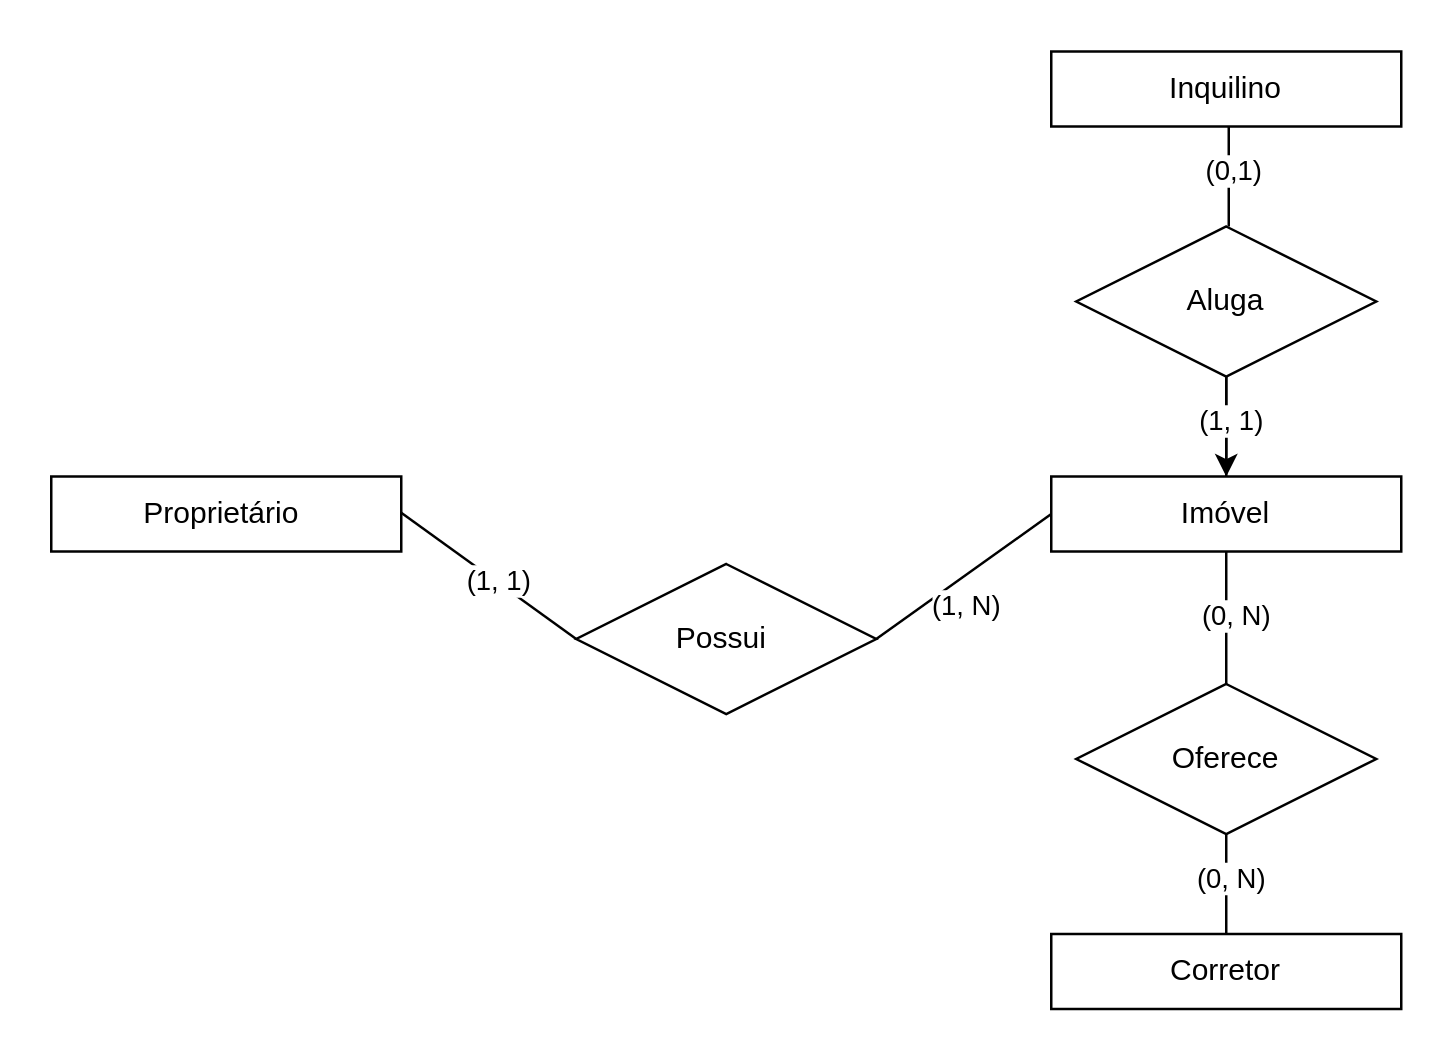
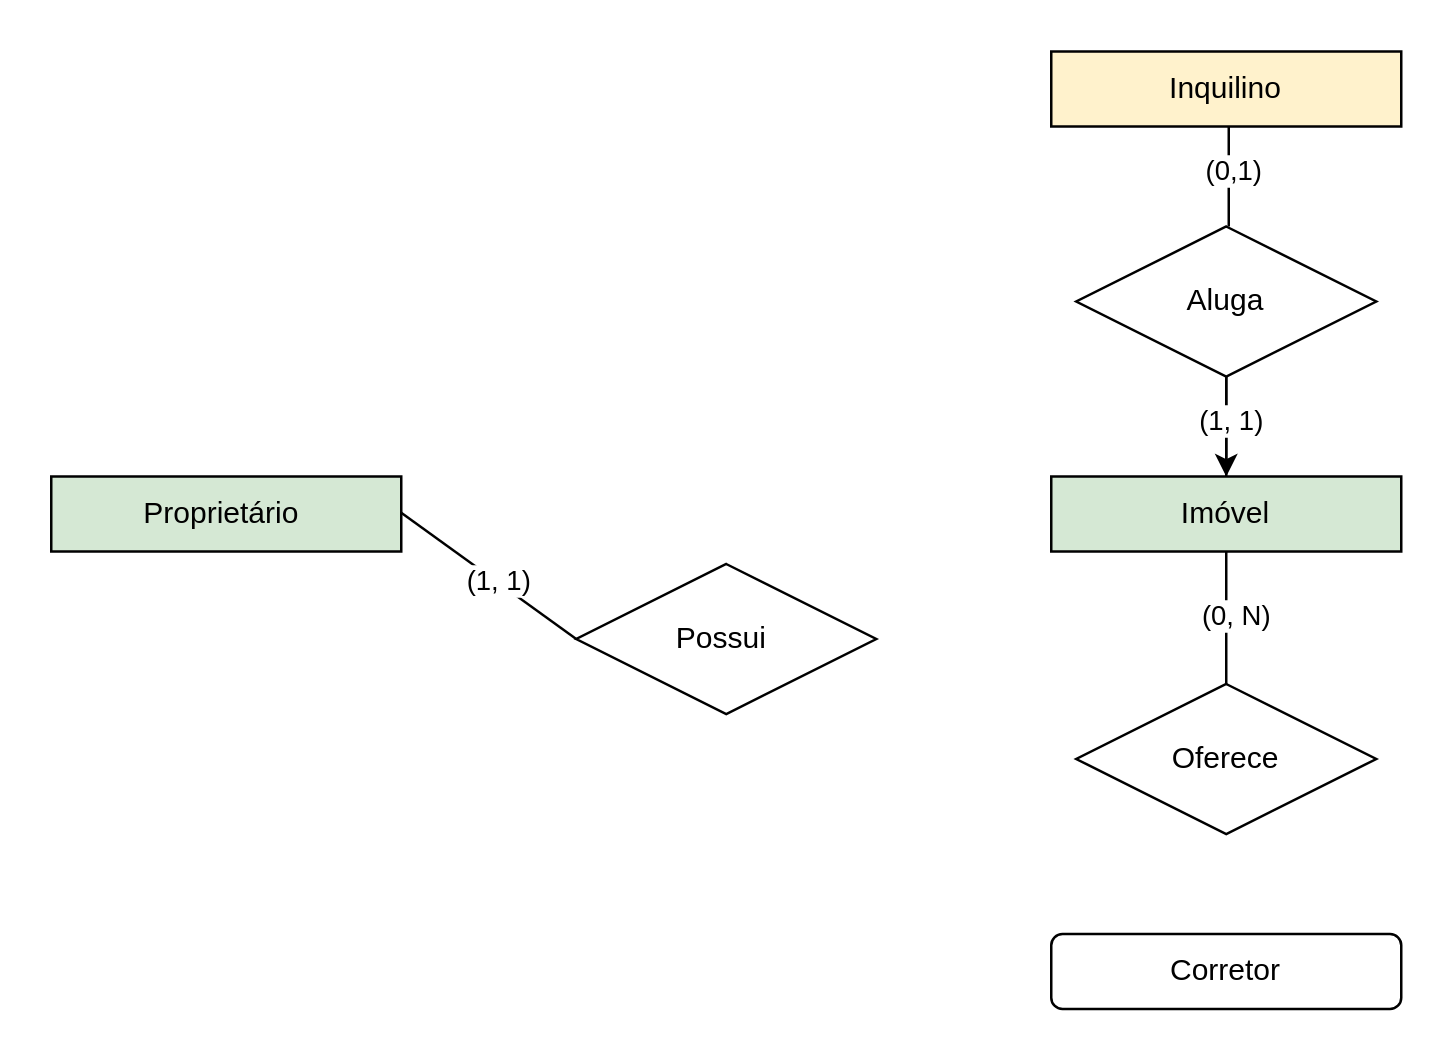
(1226, 89) -> (1226, 89)
(226, 514) -> (226, 514)
(1226, 514) -> (1226, 514)
(963, 577) -> none
(1226, 908) -> none
(1226, 971) -> (1226, 971)
